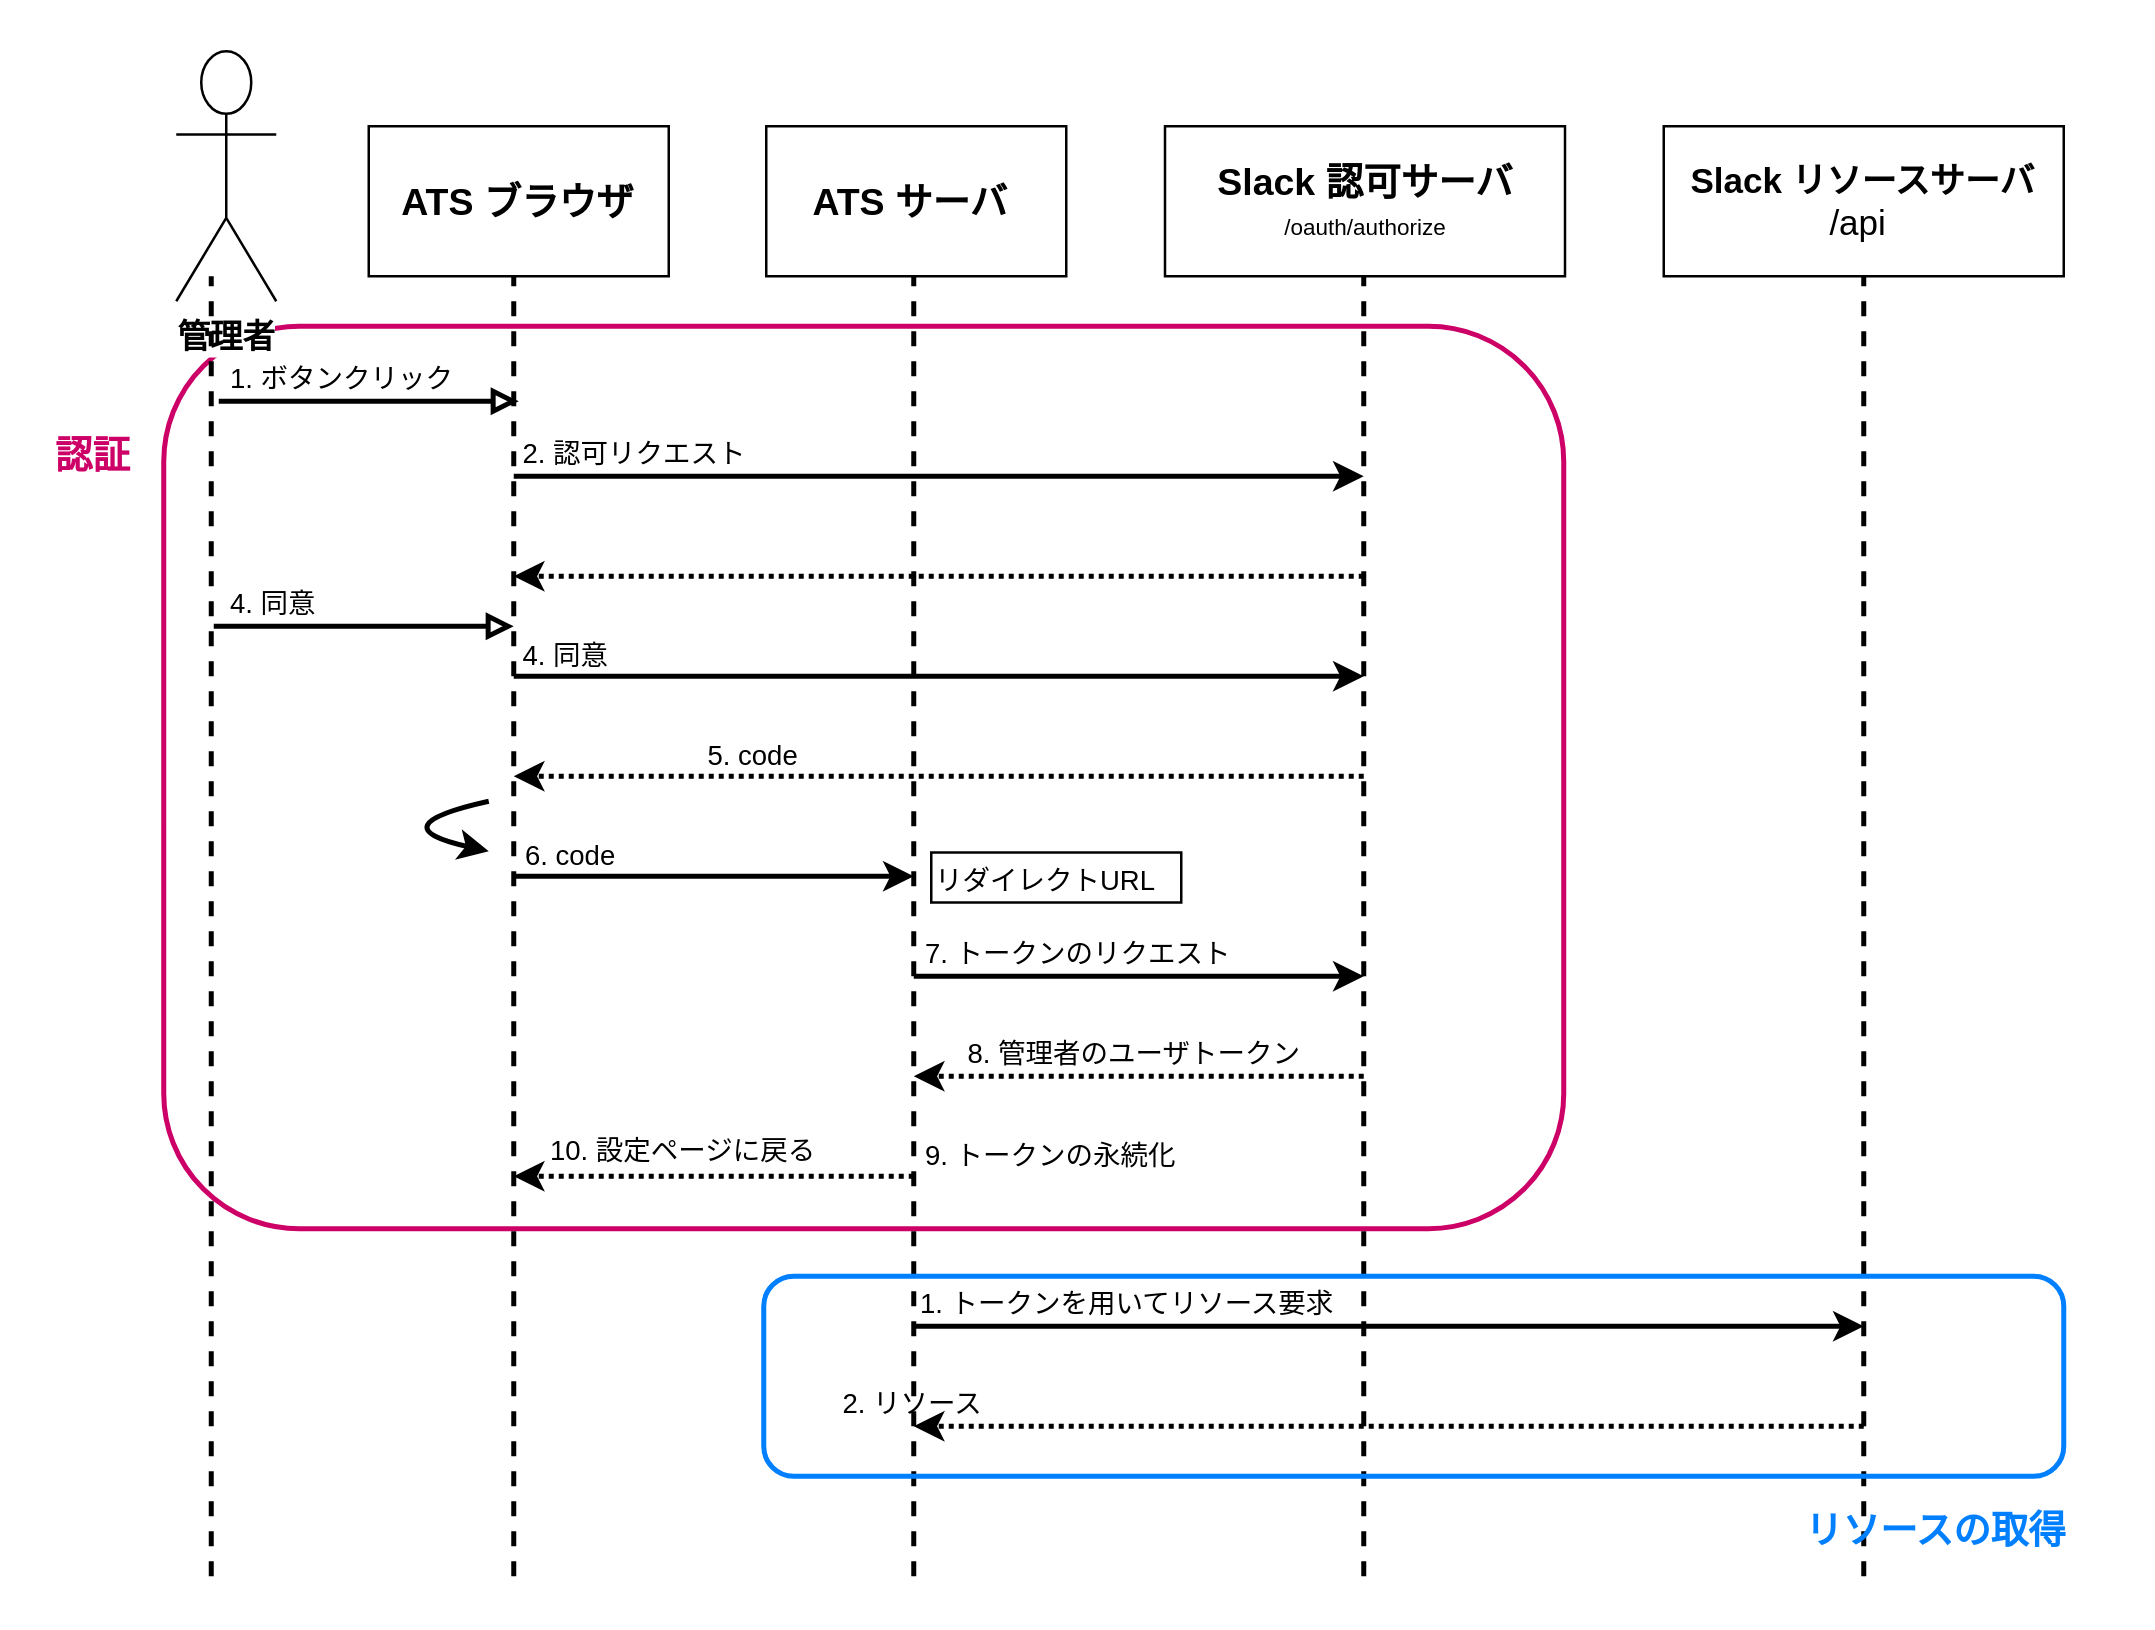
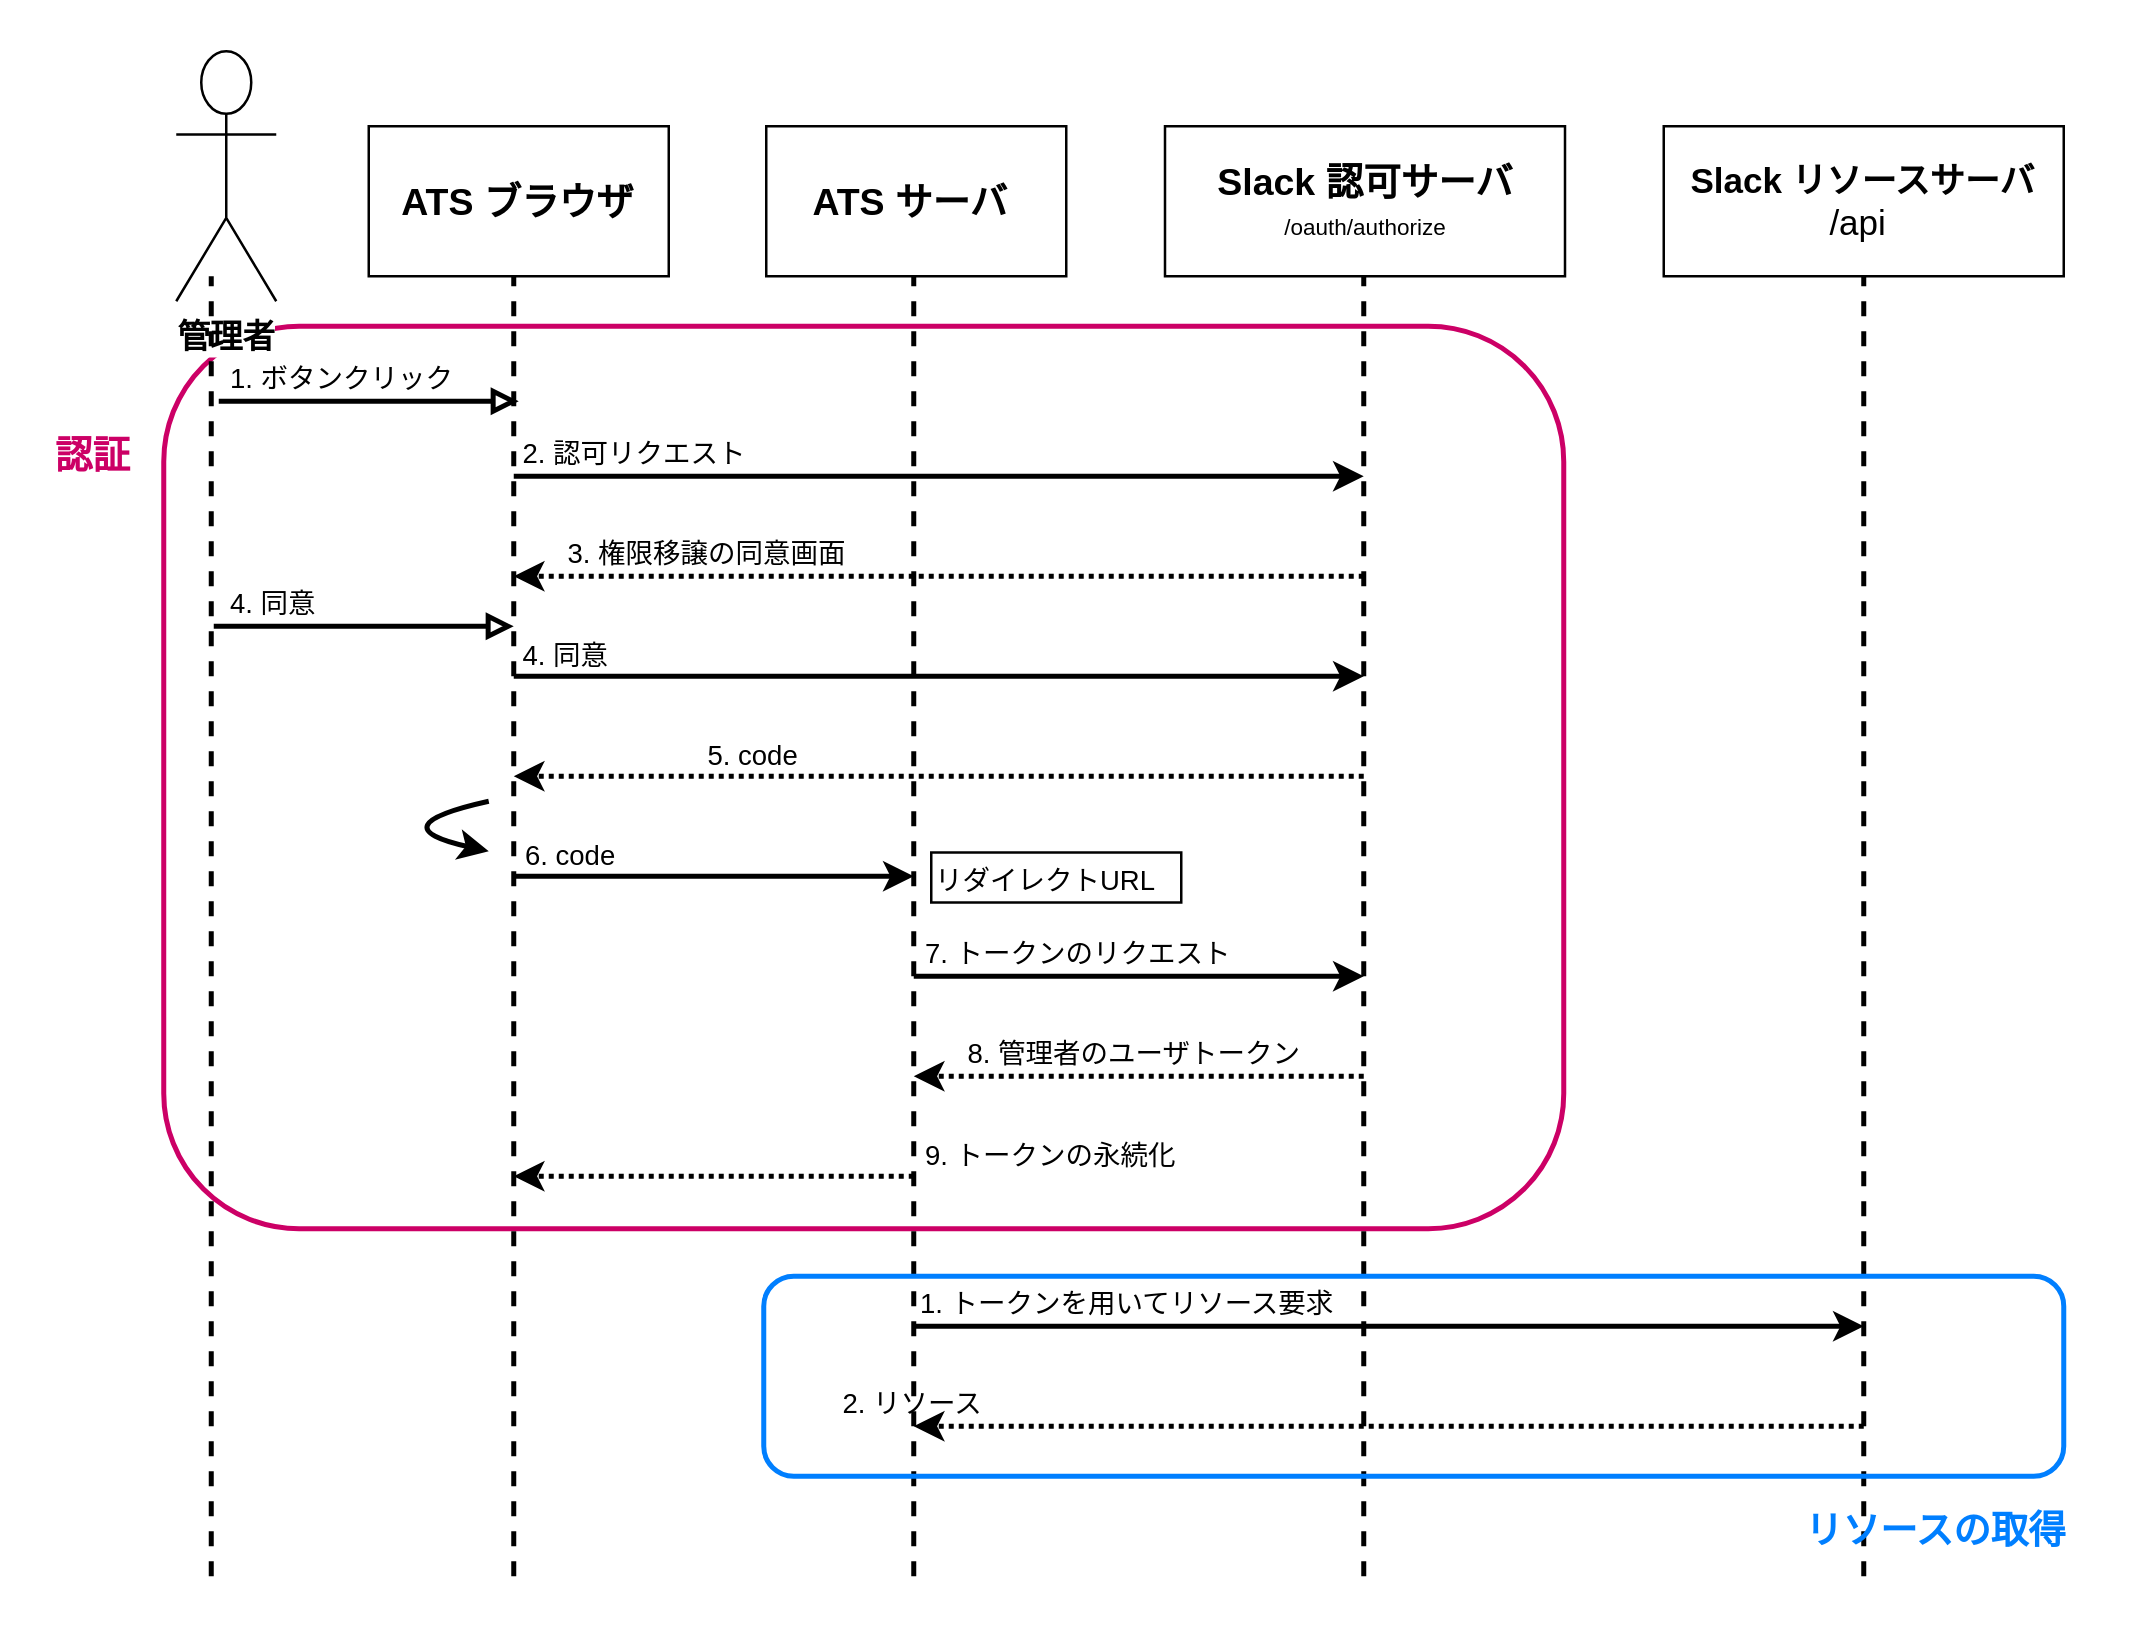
none -> (726, 551)
(696, 1149) -> none
